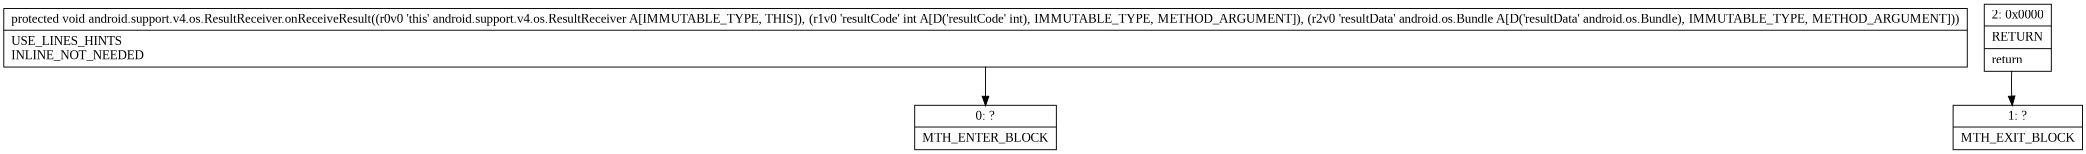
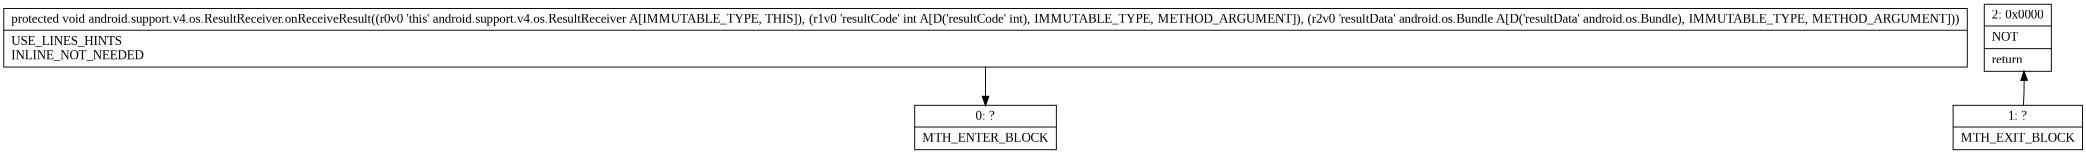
(2018, 37) -> (2005, 37)
(2011, 84) -> (2024, 93)
